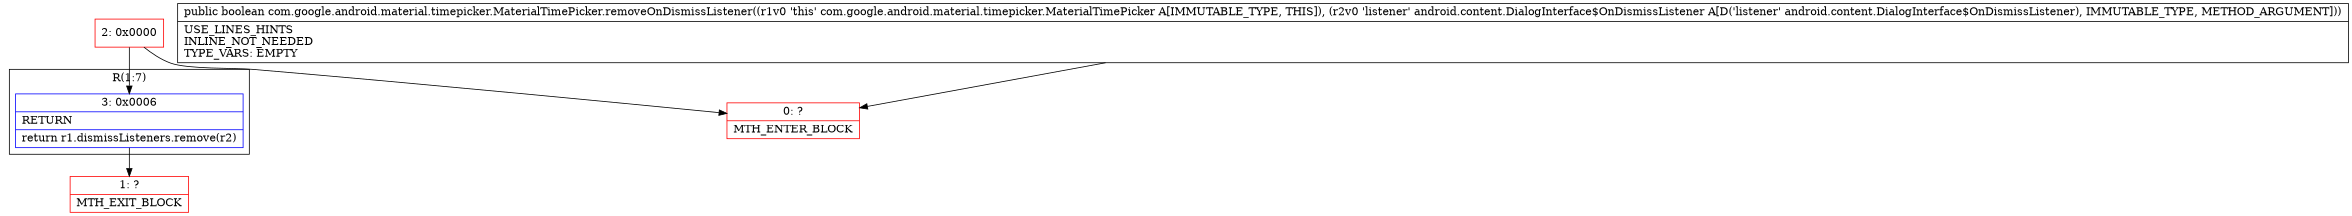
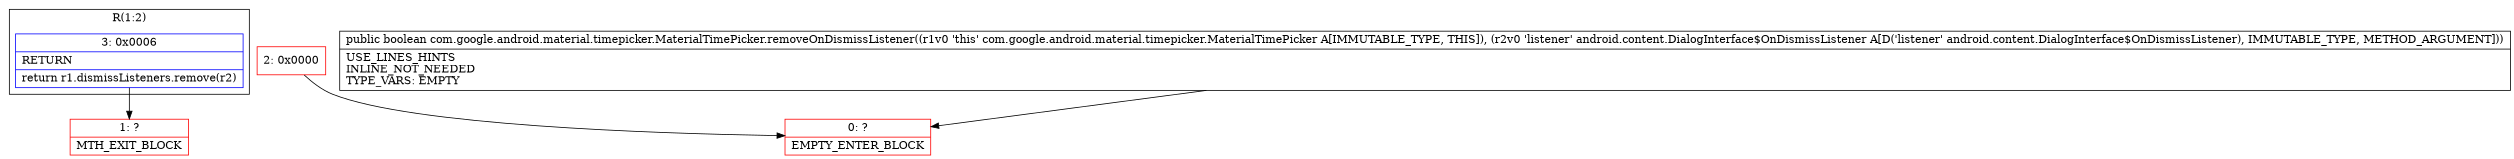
(129, 65) -> none
(129, 78) -> (129, 18)
(793, 129) -> (858, 146)
